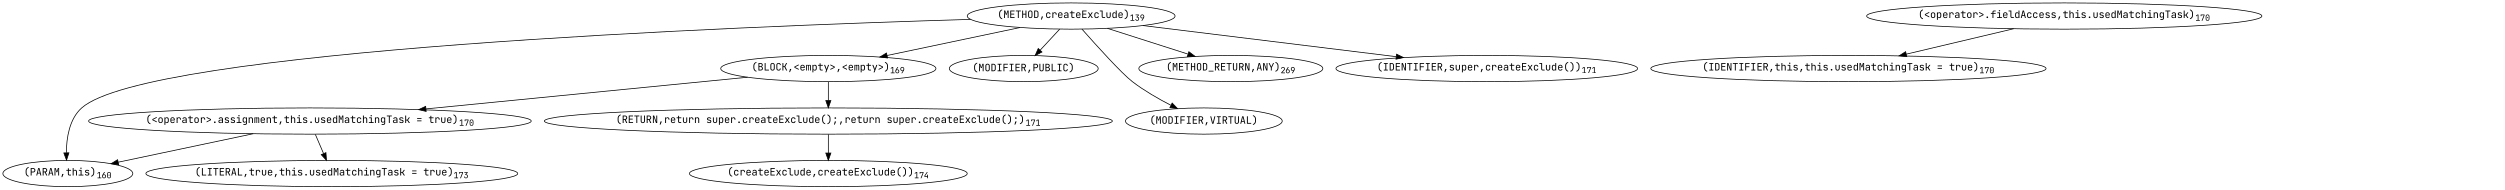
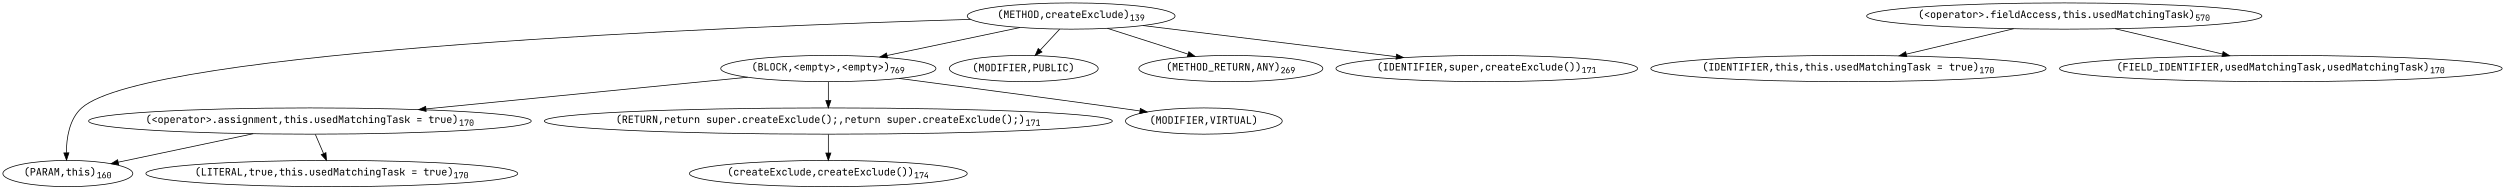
(2203, 15) -> (2203, 15)
(898, 67) -> (898, 67)
none -> (2281, 69)
(1122, 72) -> (1019, 94)
(461, 172) -> (461, 172)
